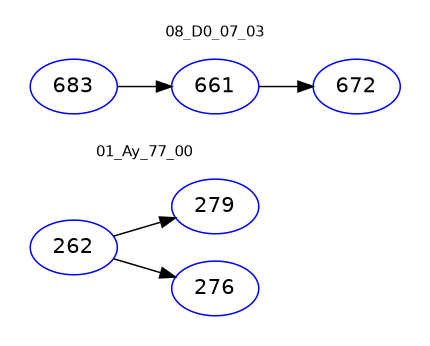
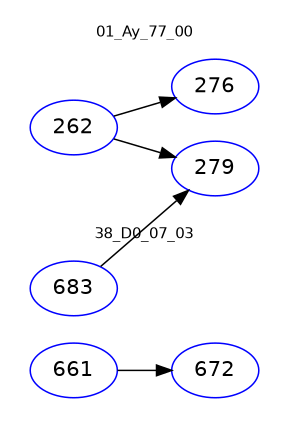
(215, 33) -> (145, 235)
(137, 87) -> (139, 234)
